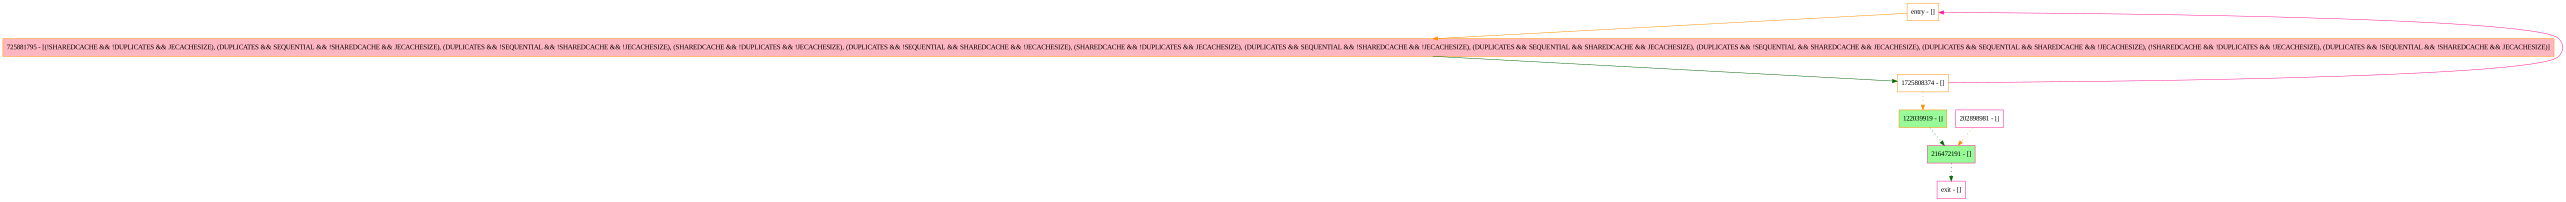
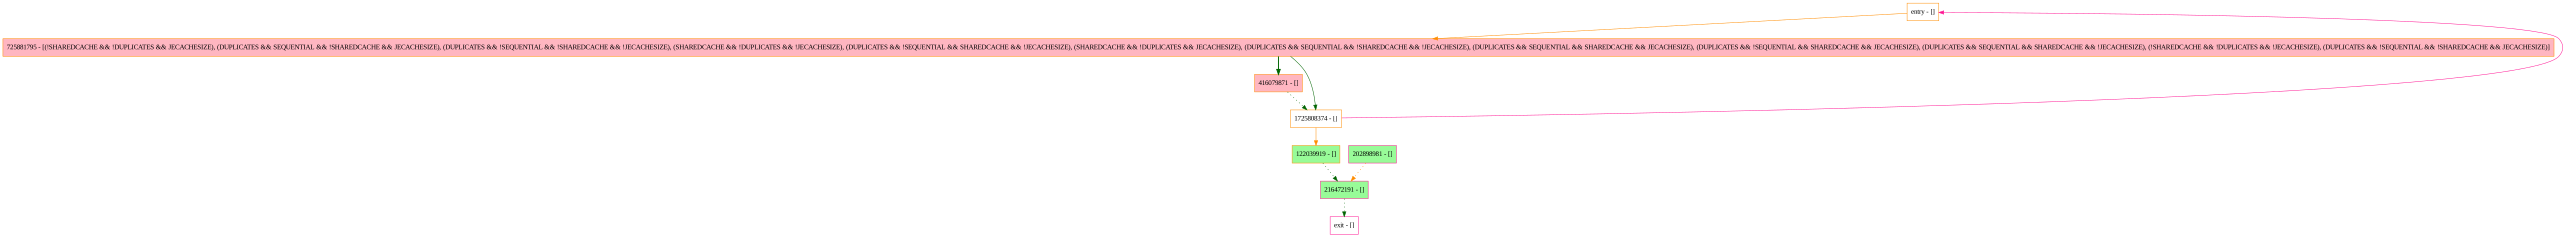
none -> (1278, 83)
(1923, 99) -> (1316, 134)
(1979, 119) -> (1373, 154)
